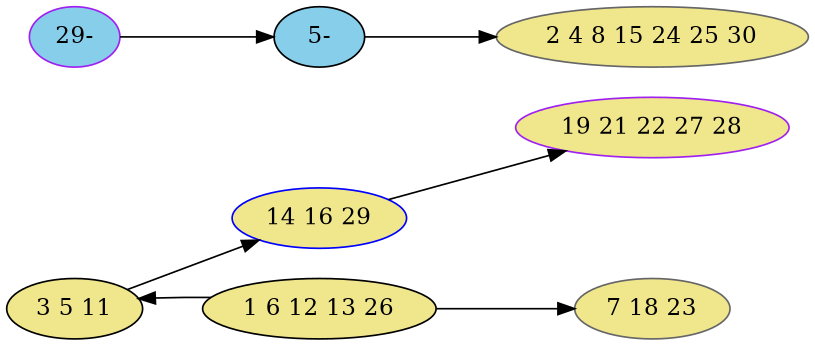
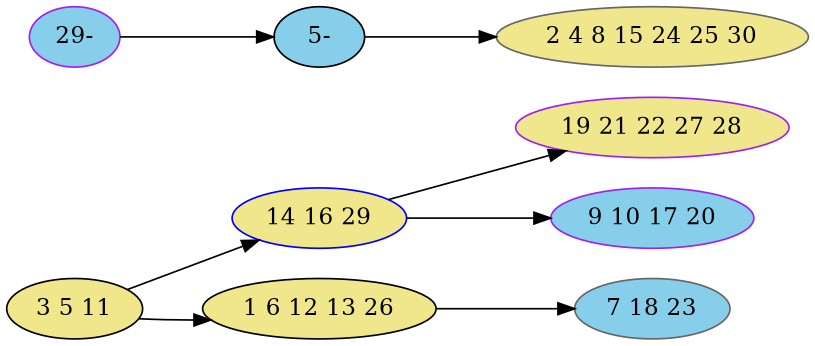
none -> (652, 218)
(183, 297) -> (166, 320)
(652, 309) -> (652, 309)
